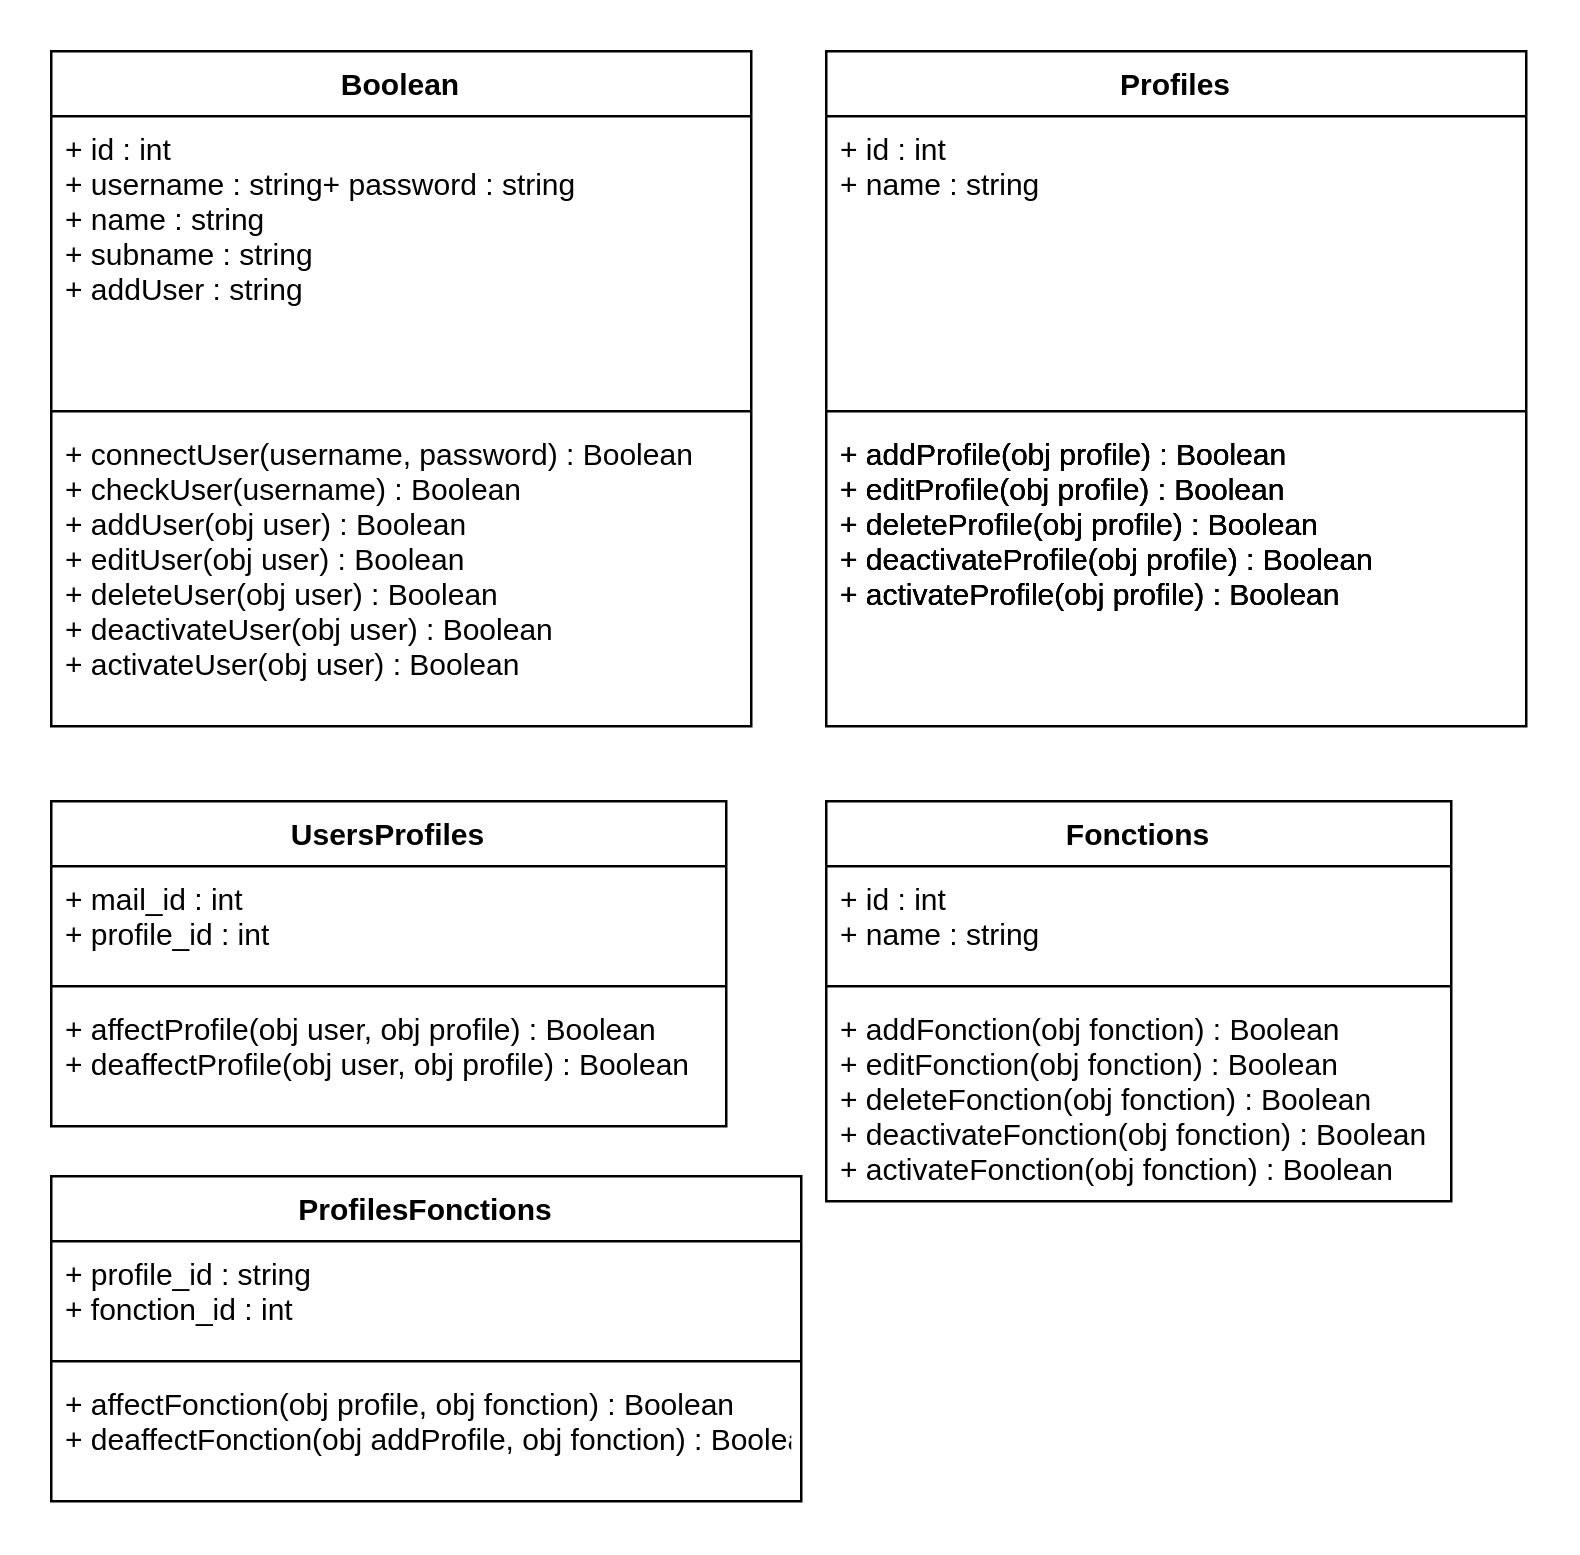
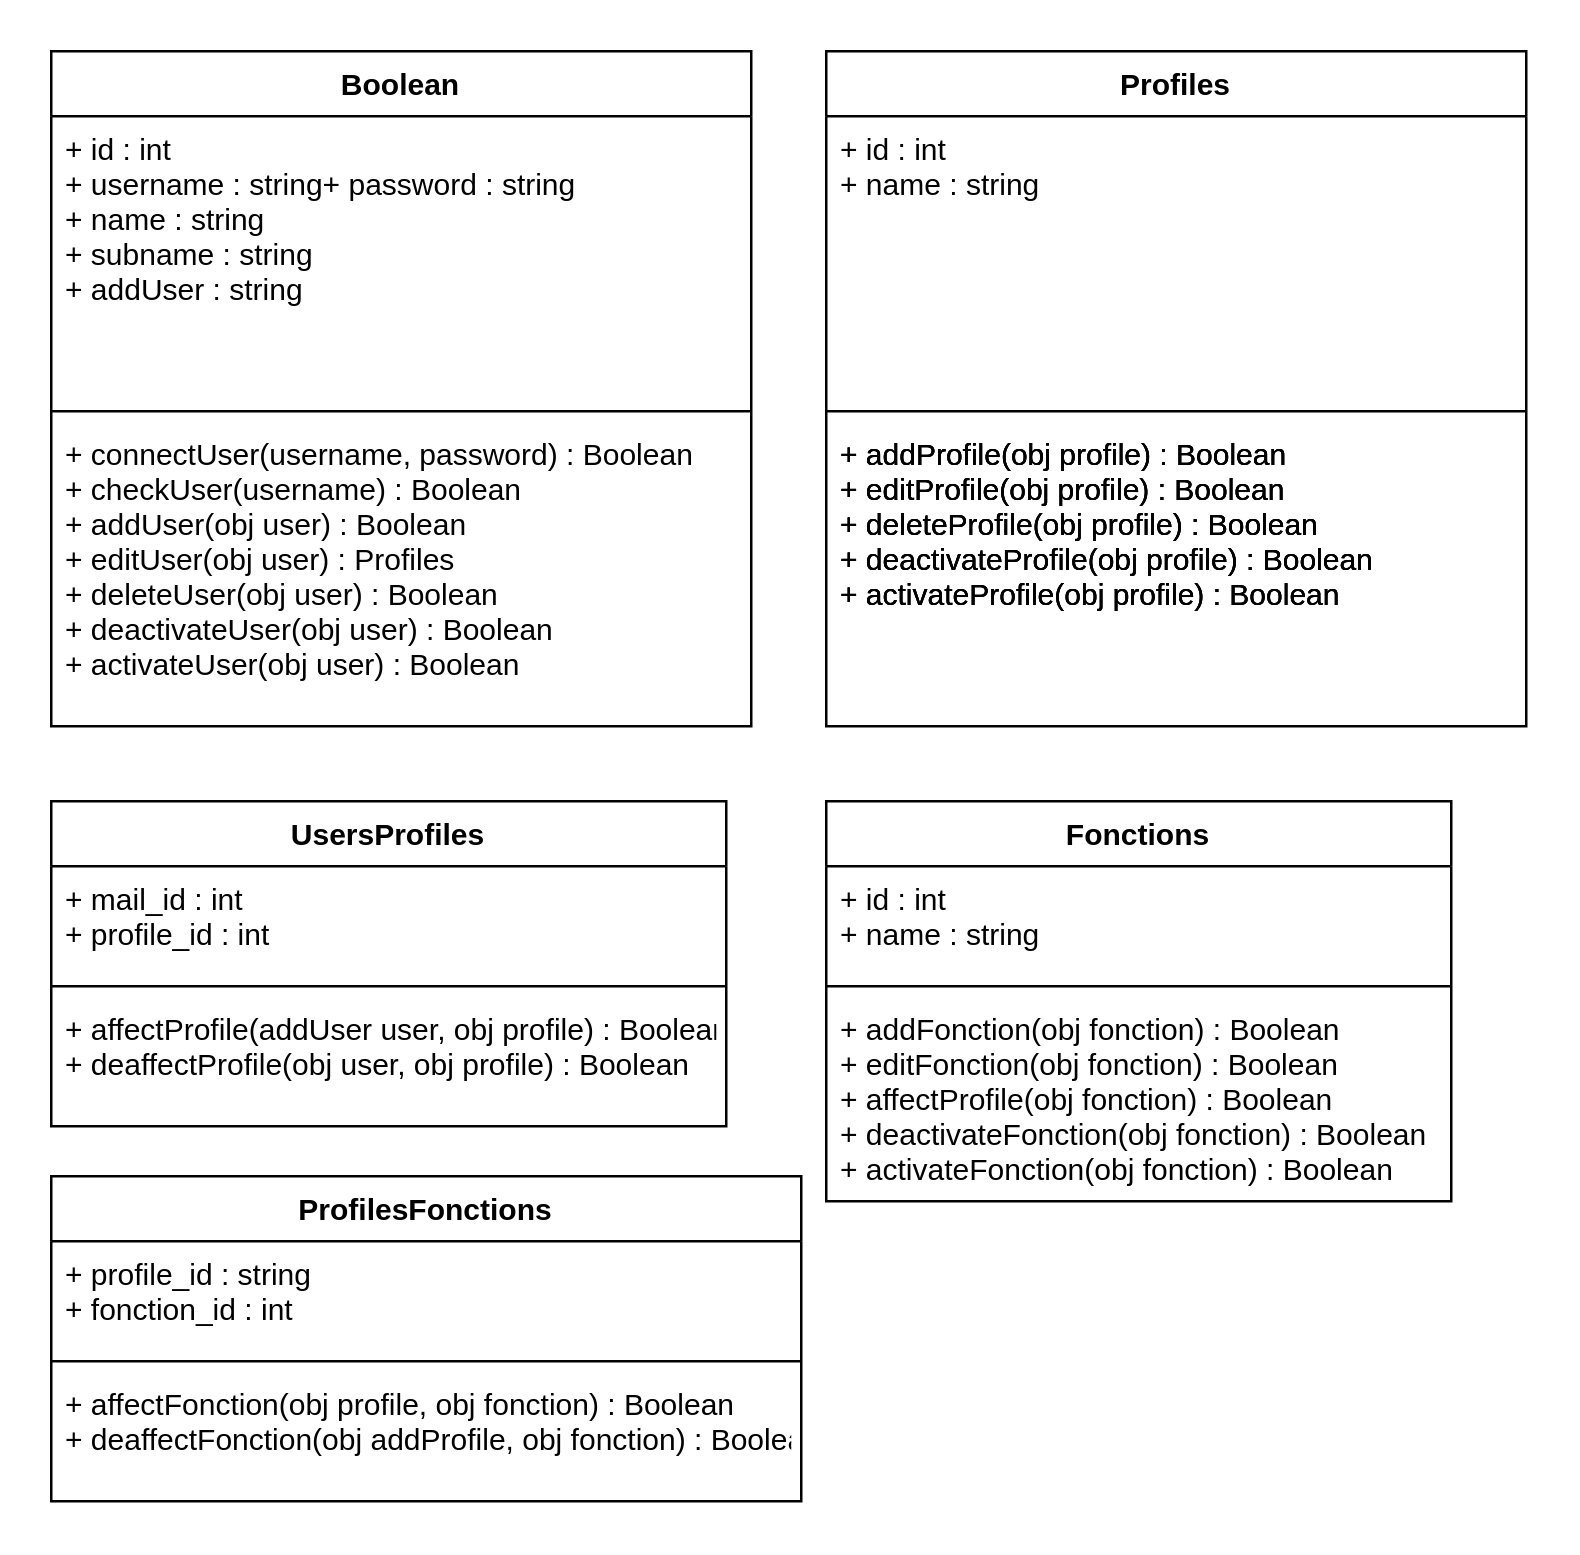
(399, 455) -> (399, 455)
(418, 1030) -> (451, 1030)
(1120, 1030) -> (1120, 1030)
